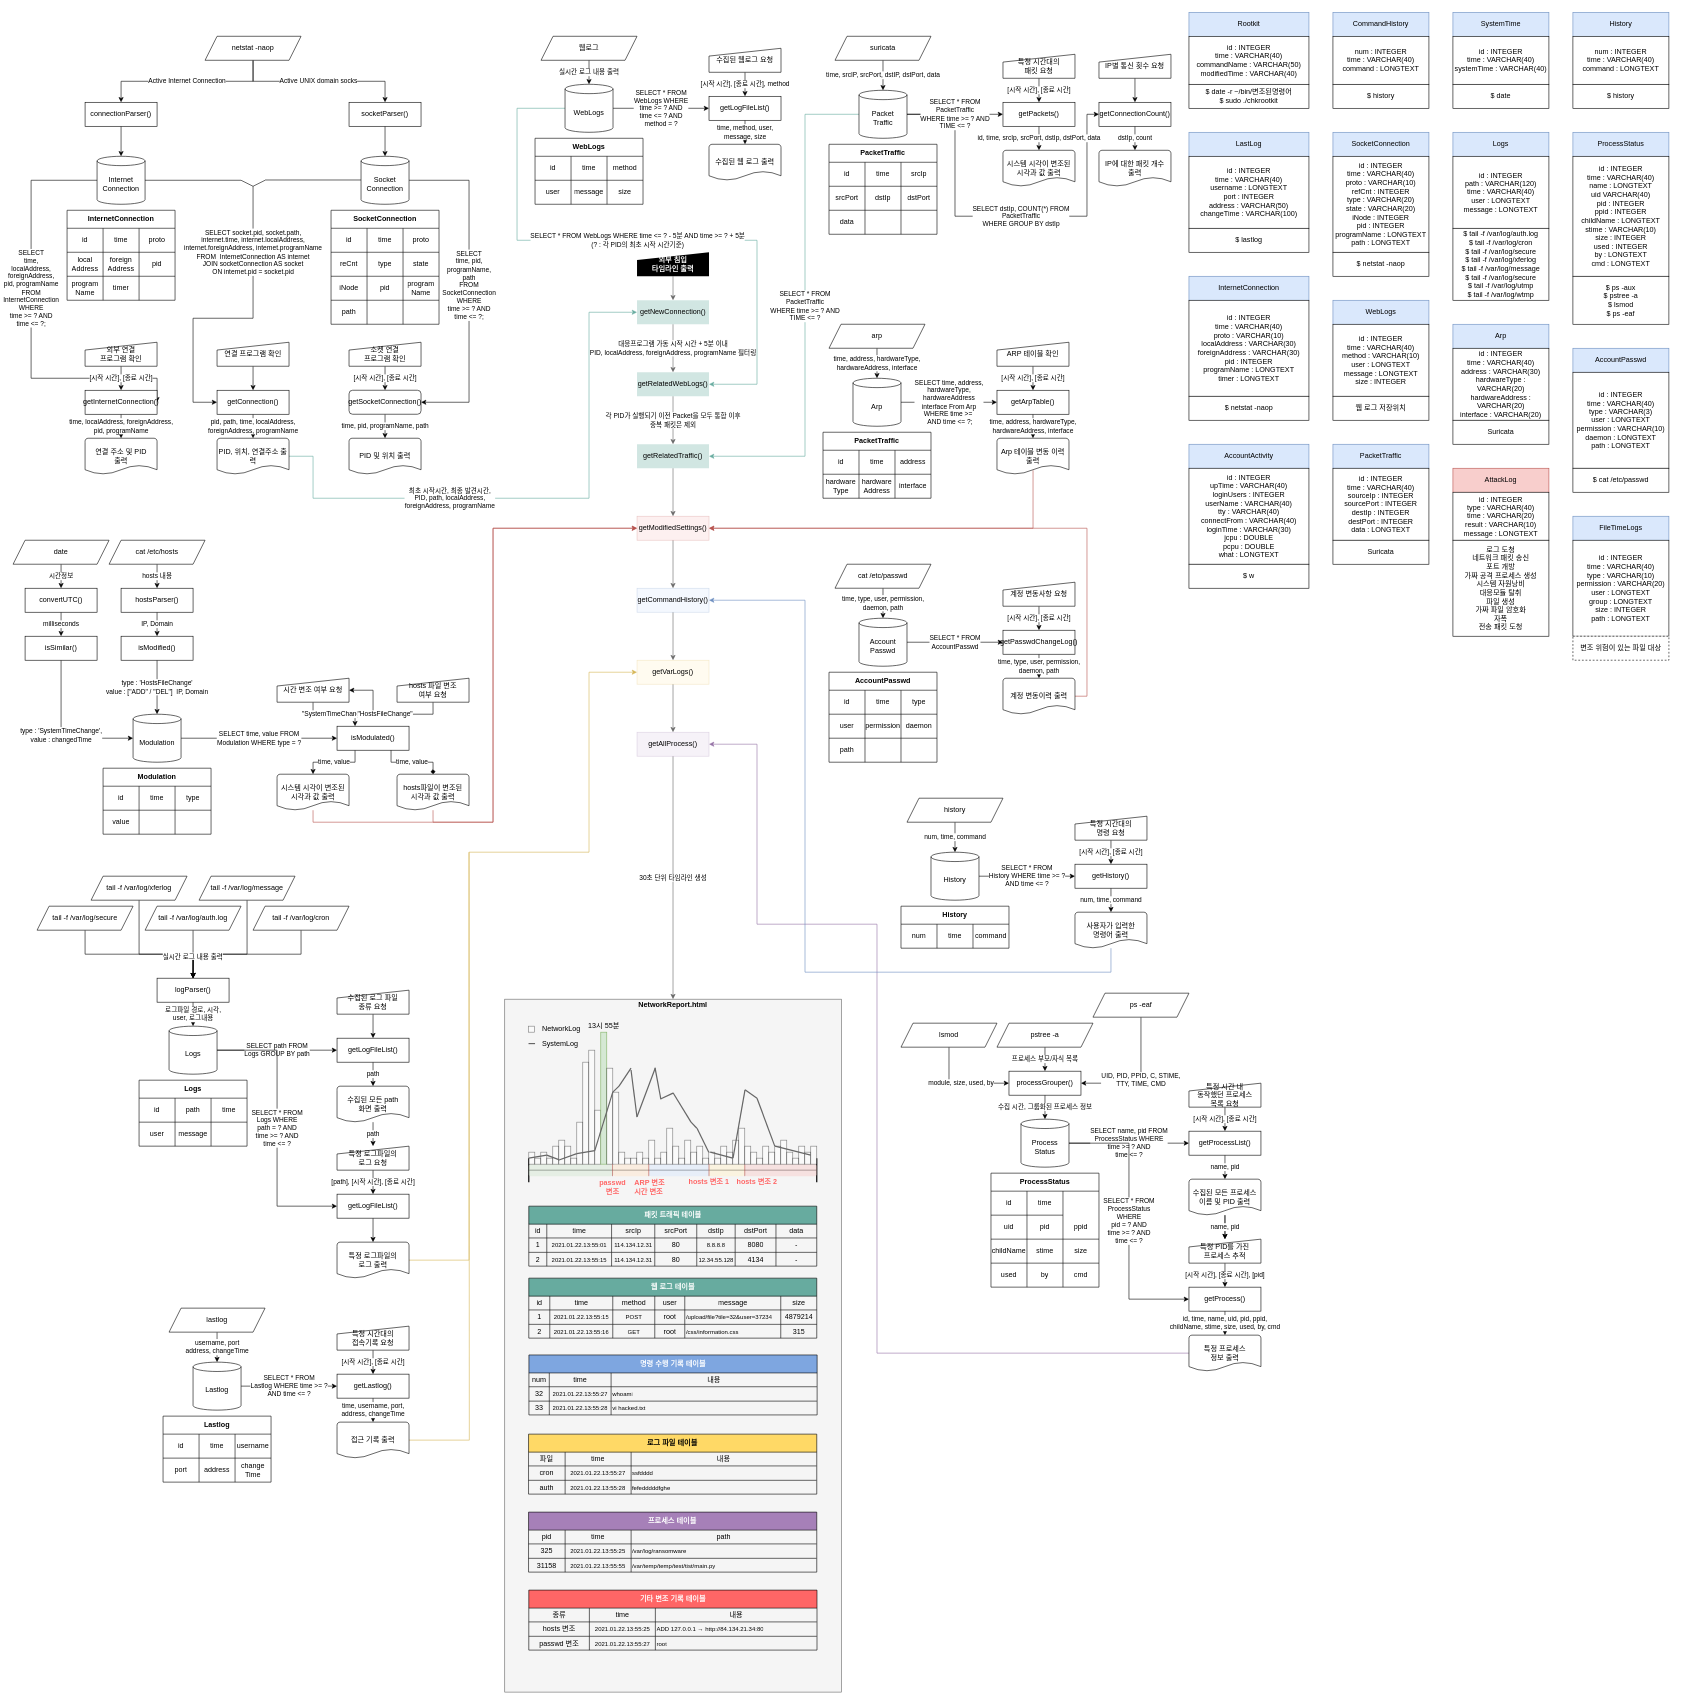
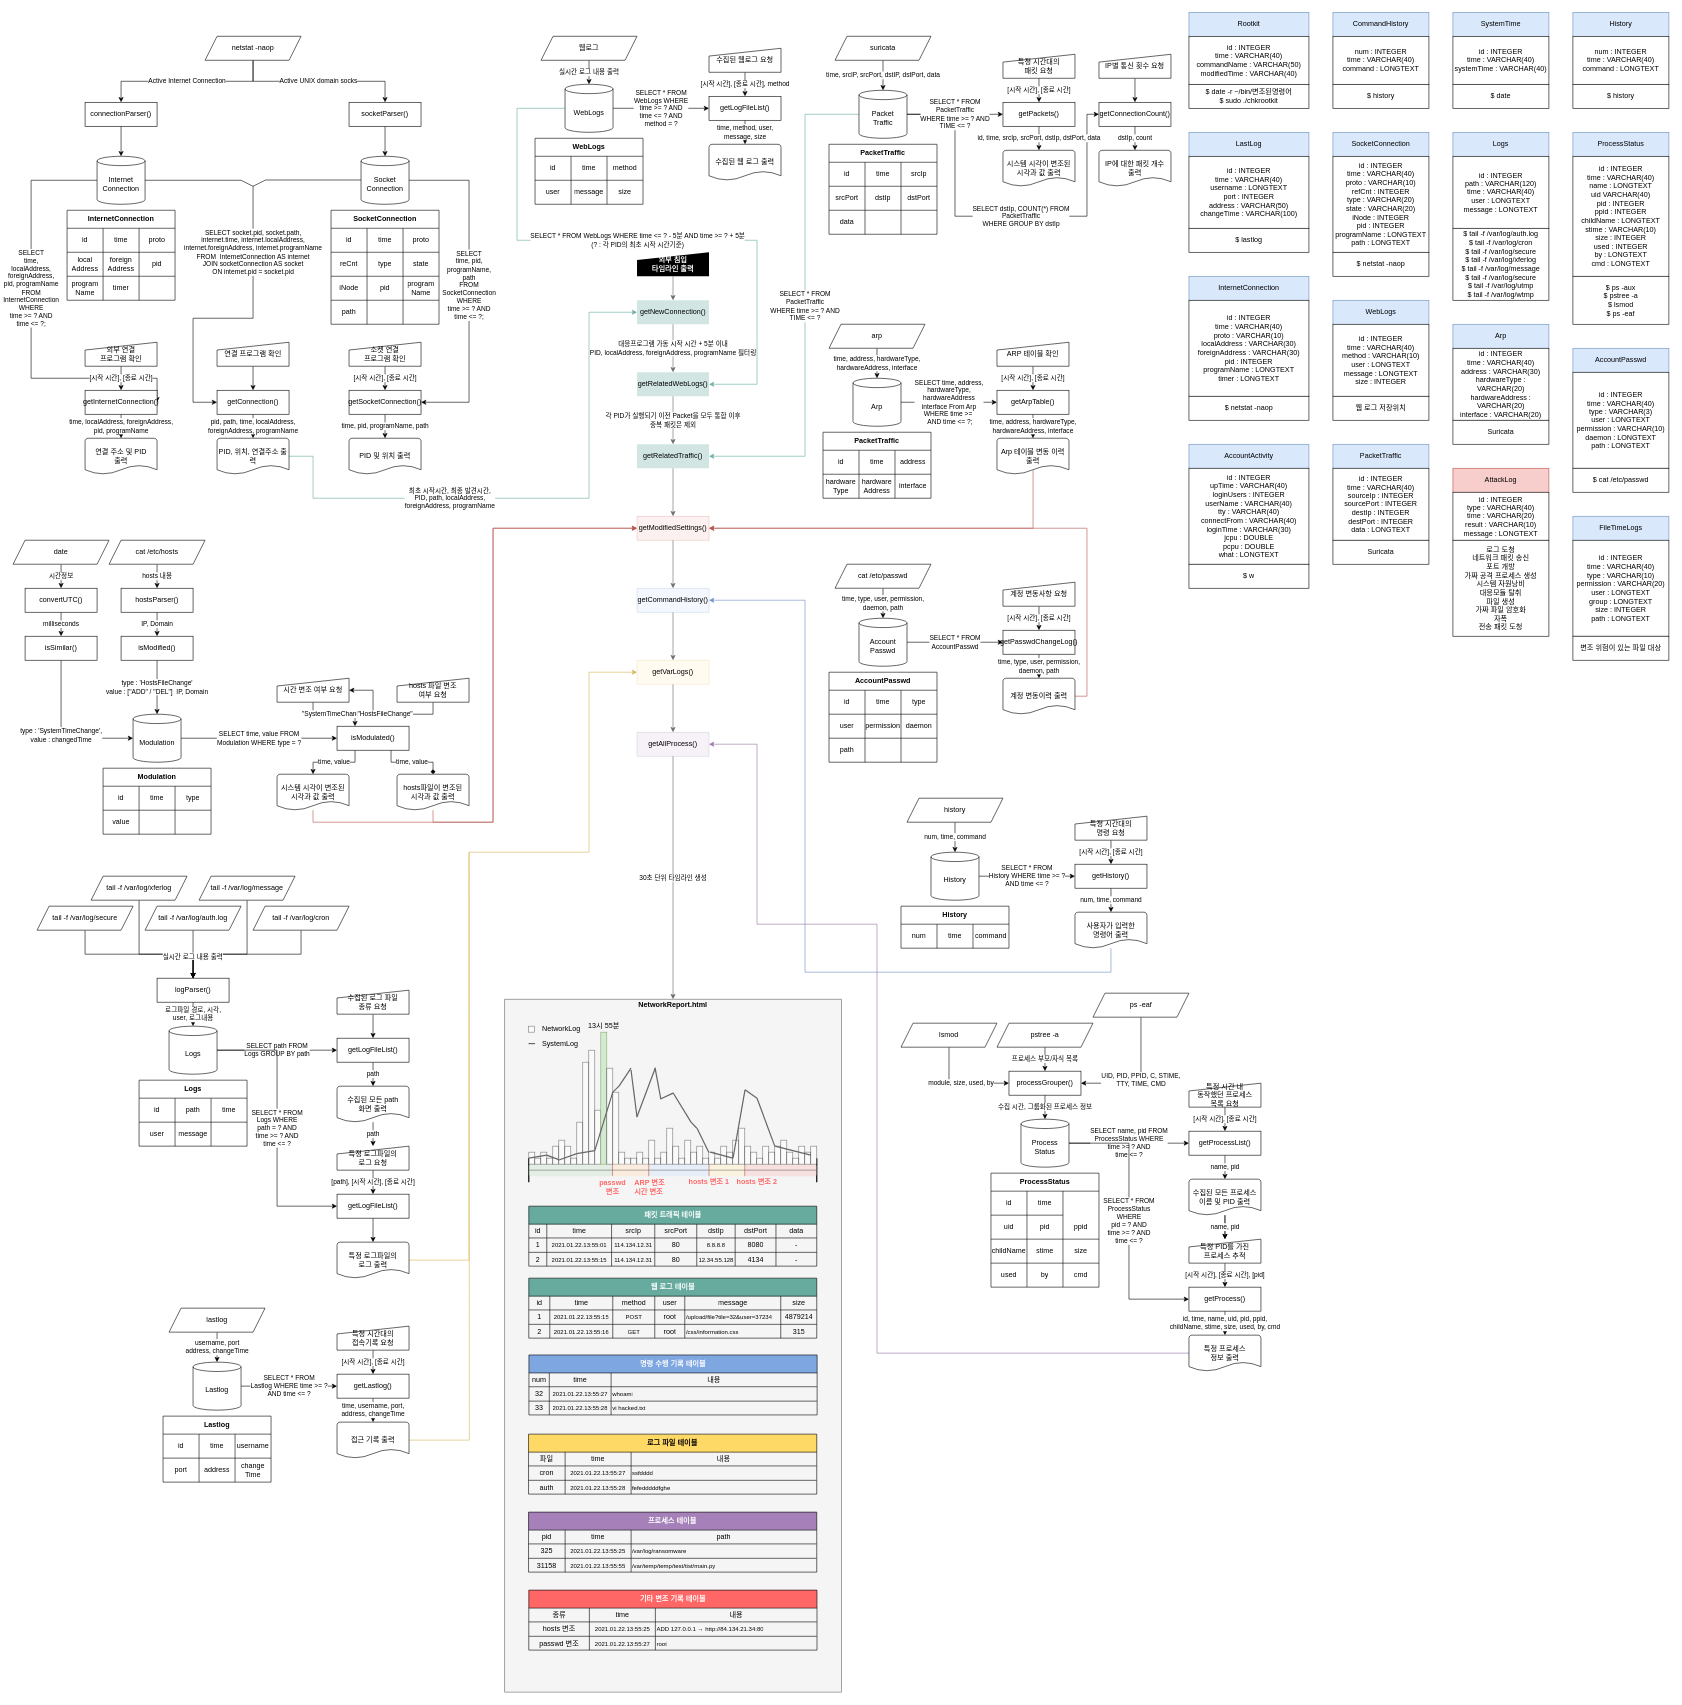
(385, 402) -> (385, 402)
(1621, 648) -> (1621, 648)
